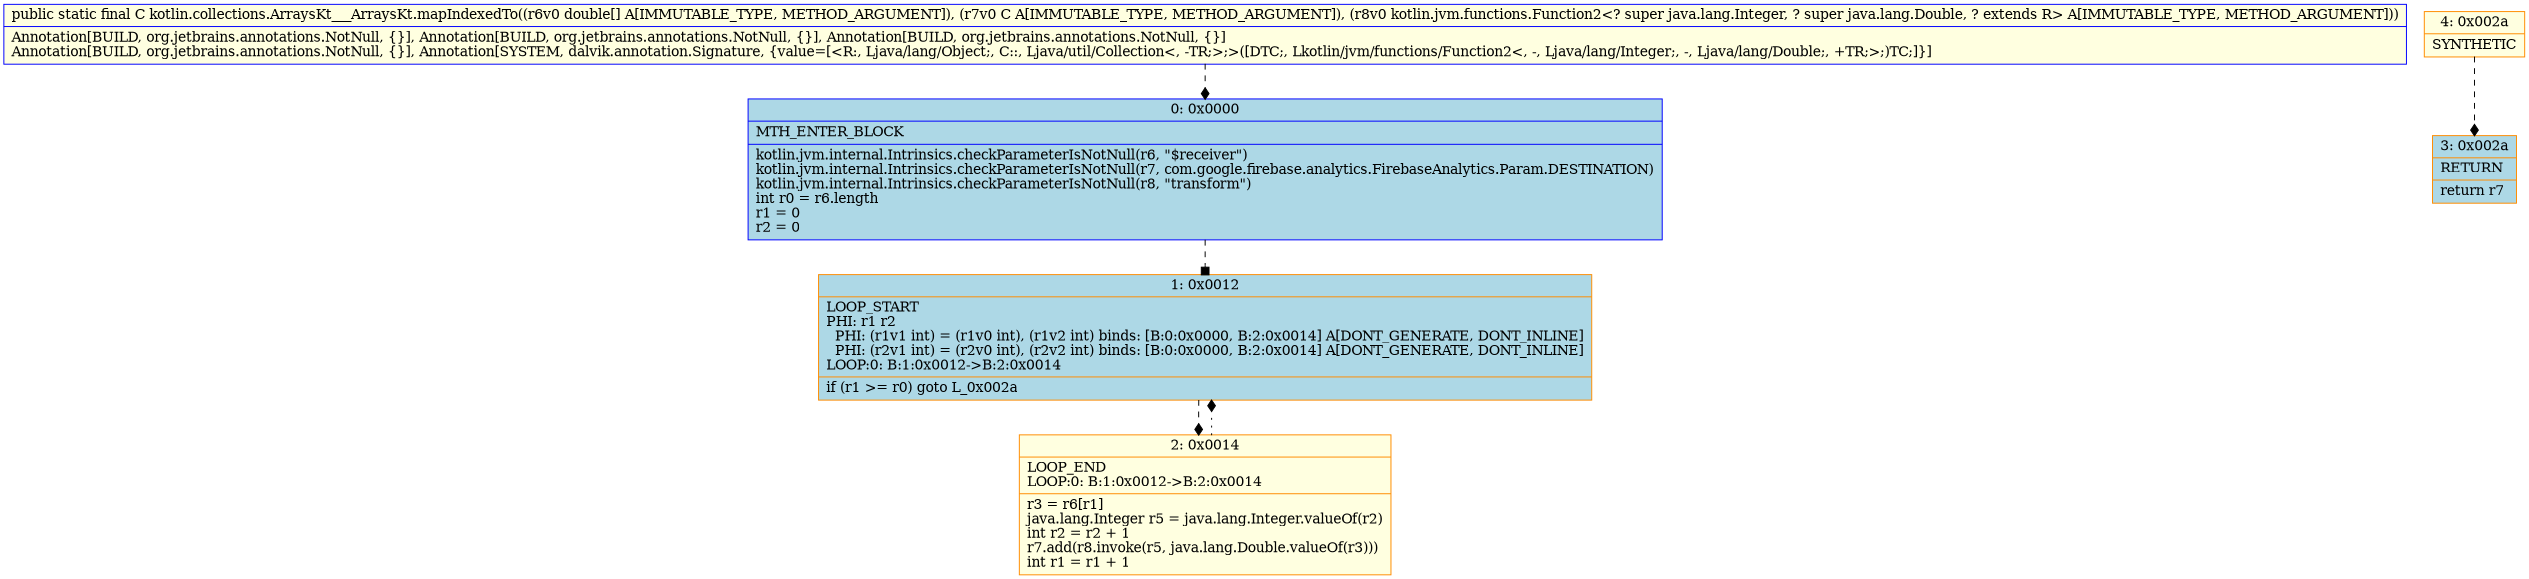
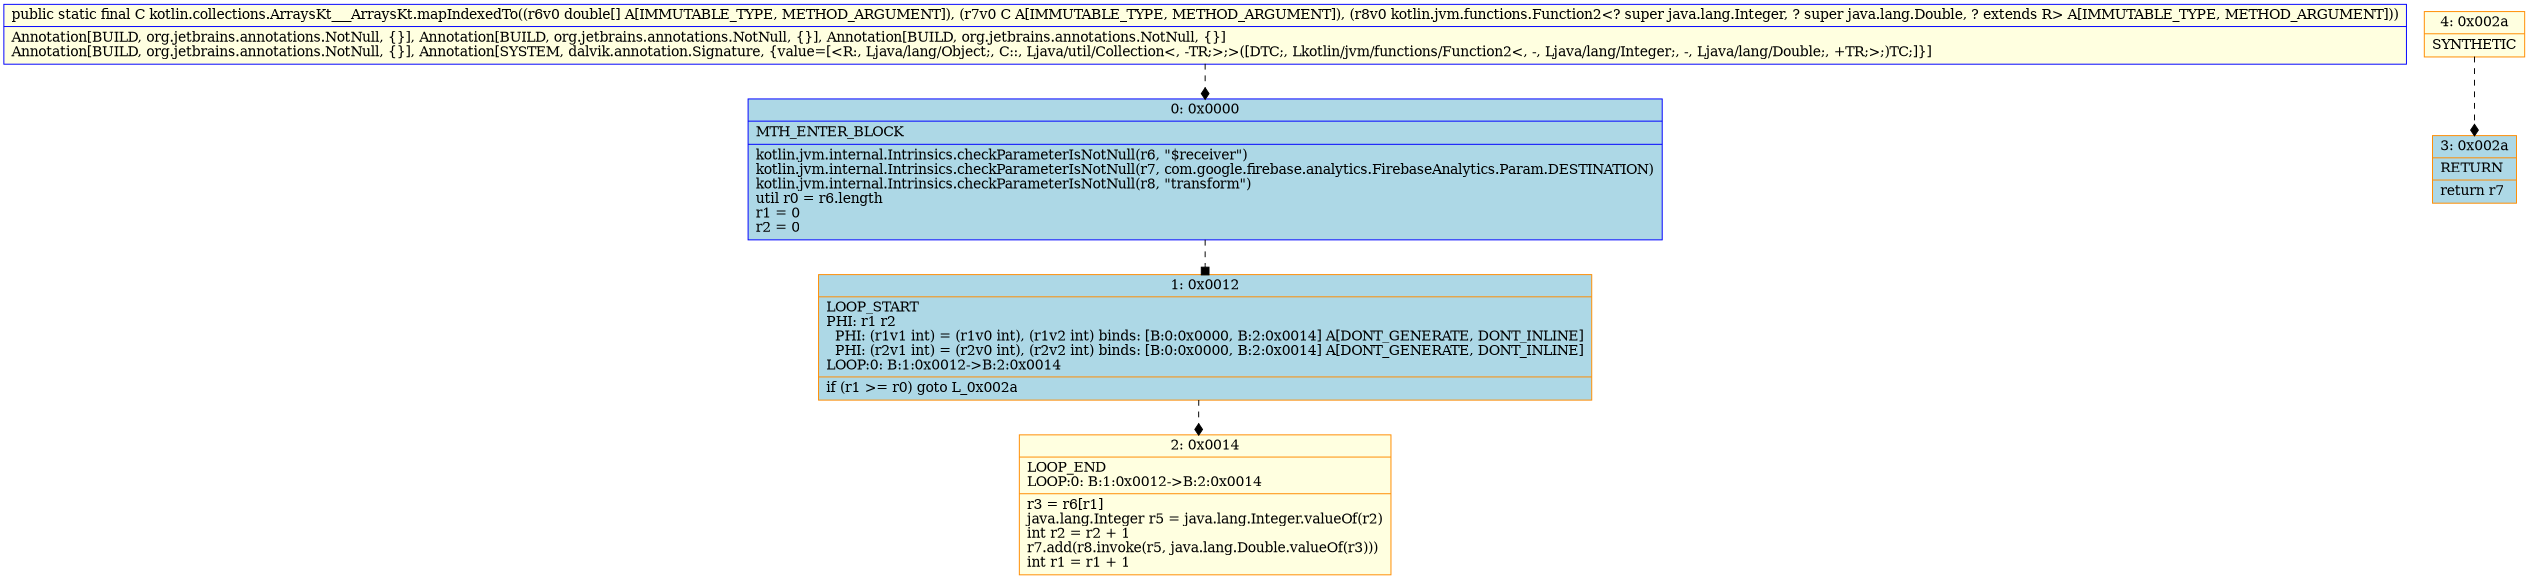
(817, 199) -> (820, 199)
(1212, 423) -> none
